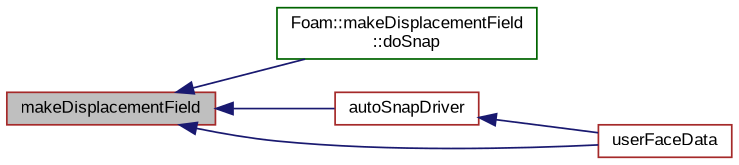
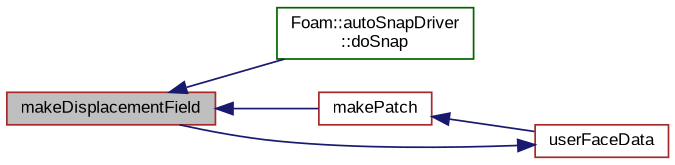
(407, 33) -> (375, 33)
(407, 109) -> (375, 109)
(397, 148) -> (348, 146)
